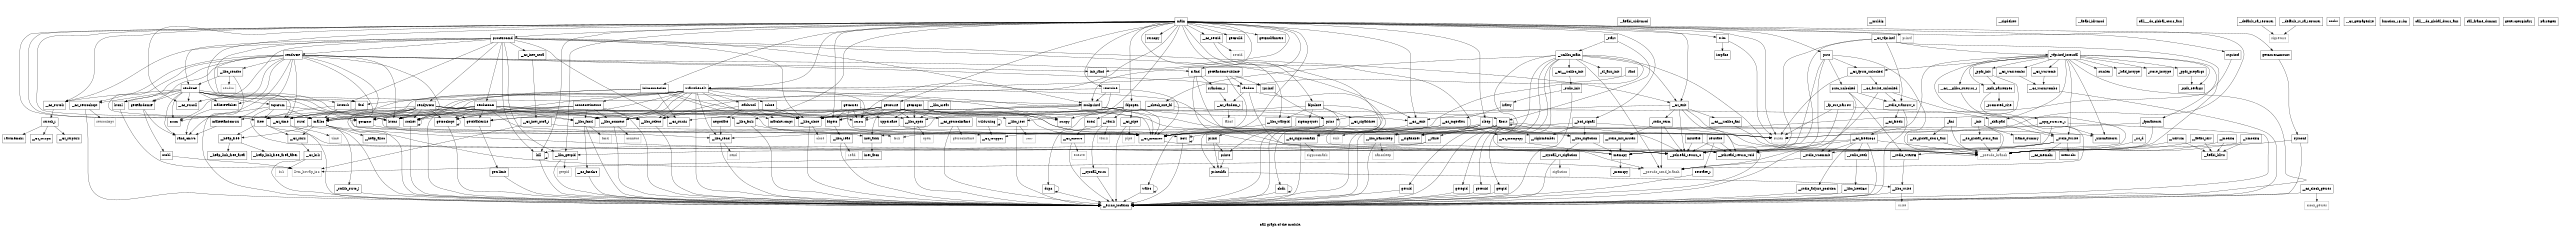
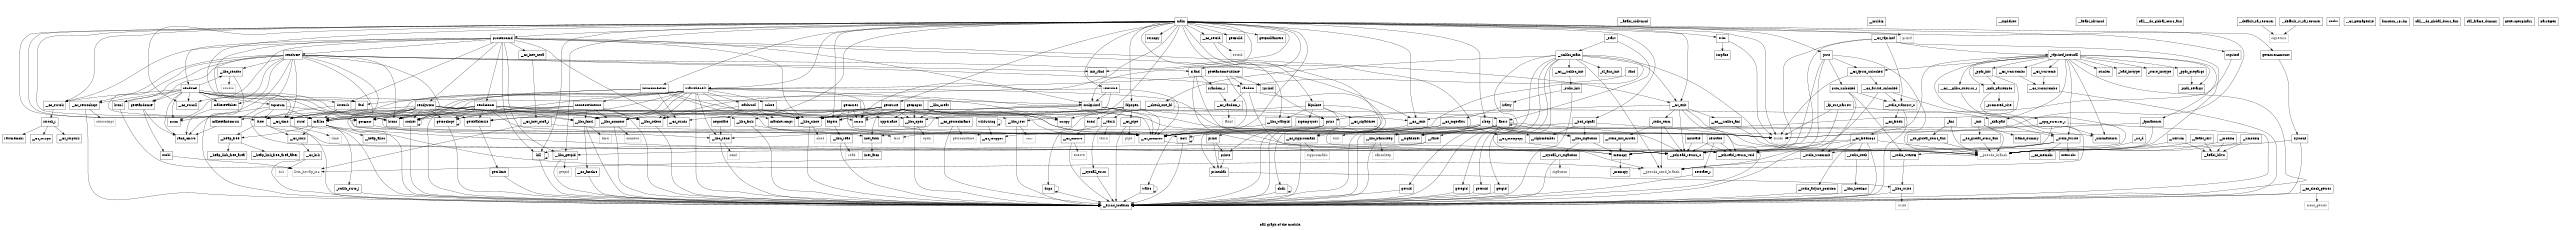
(210, 80) -> (210, 81)
